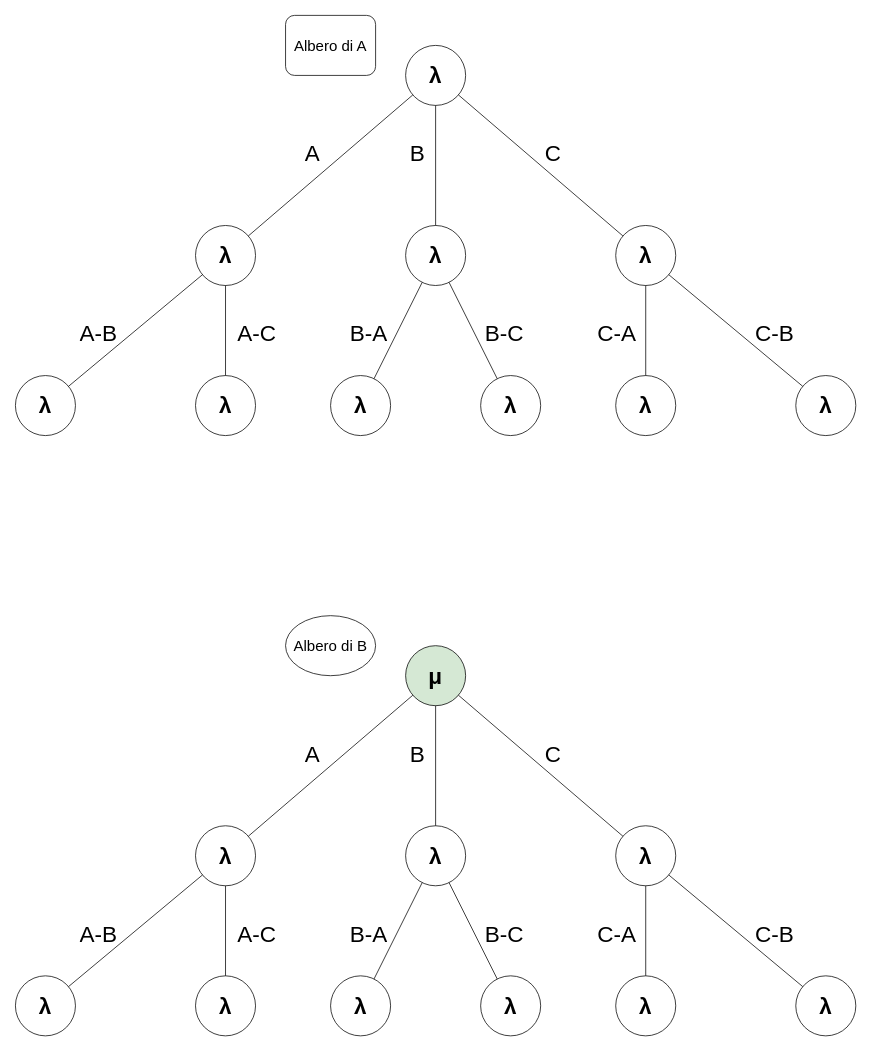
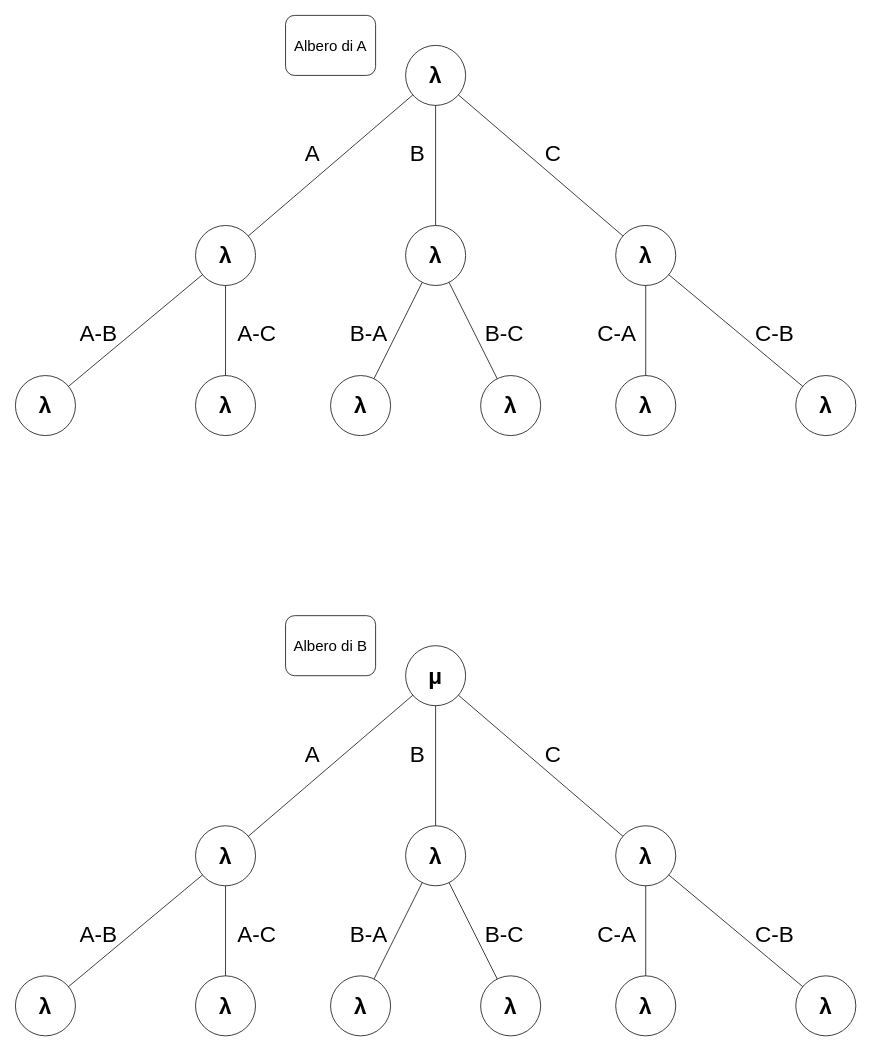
(330, 645) -> (330, 645)
(435, 675) -> (435, 675)
